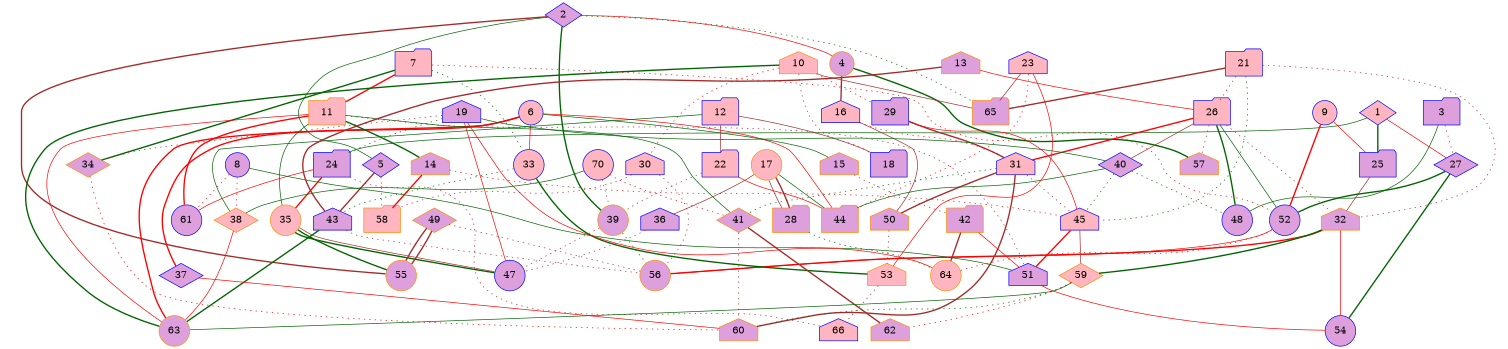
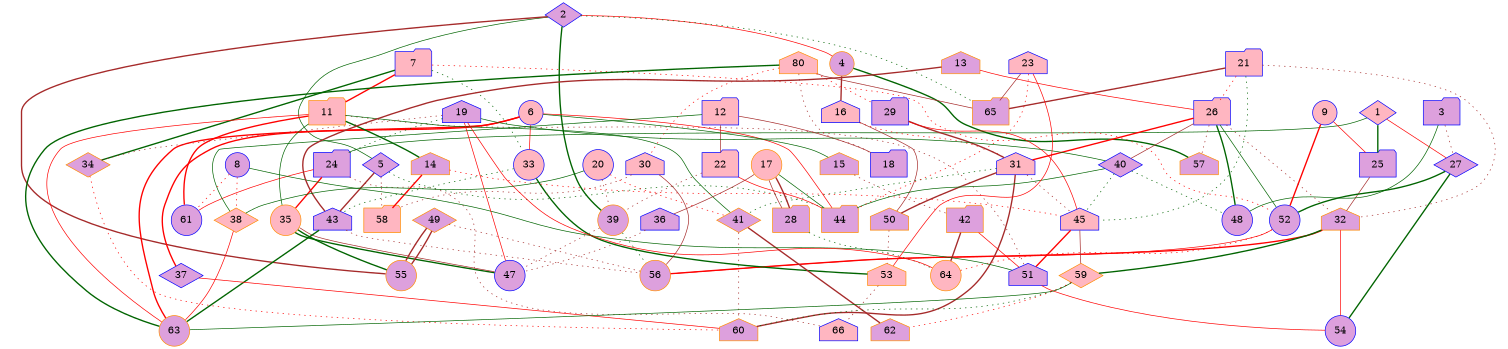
(798, 64) -> (798, 64)
(598, 165) -> (598, 165)
none -> (594, 194)
(689, 217) -> (689, 217)
